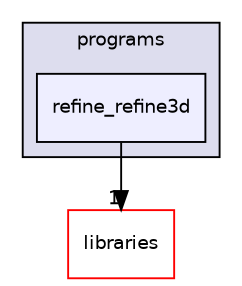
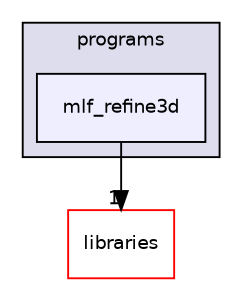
(121, 108) -> (121, 108)
